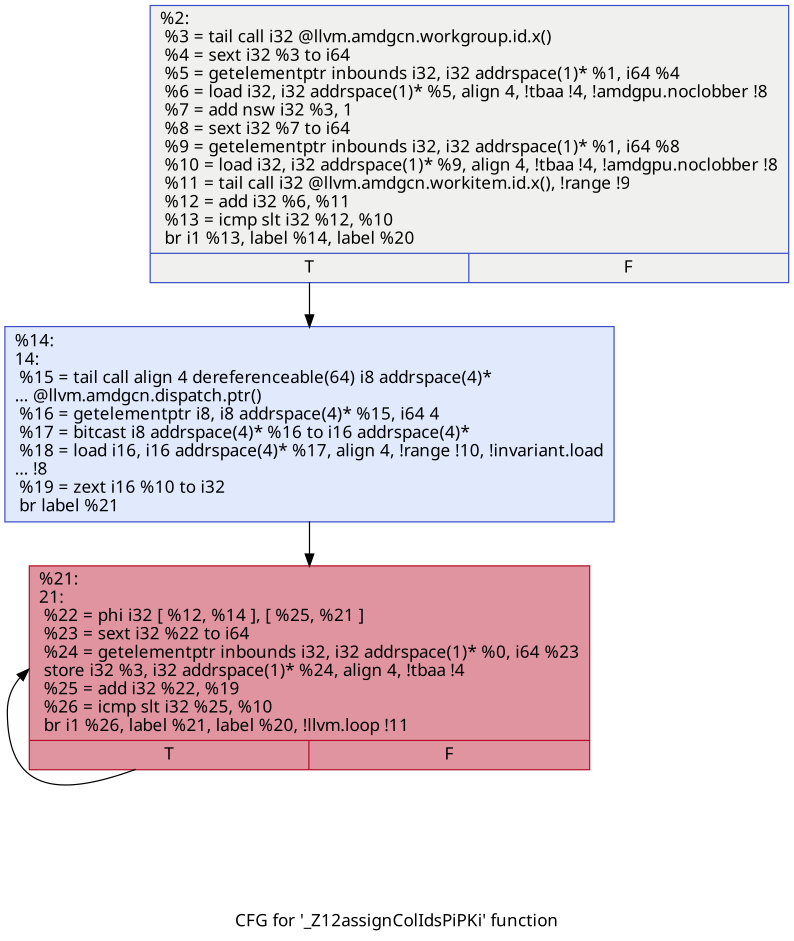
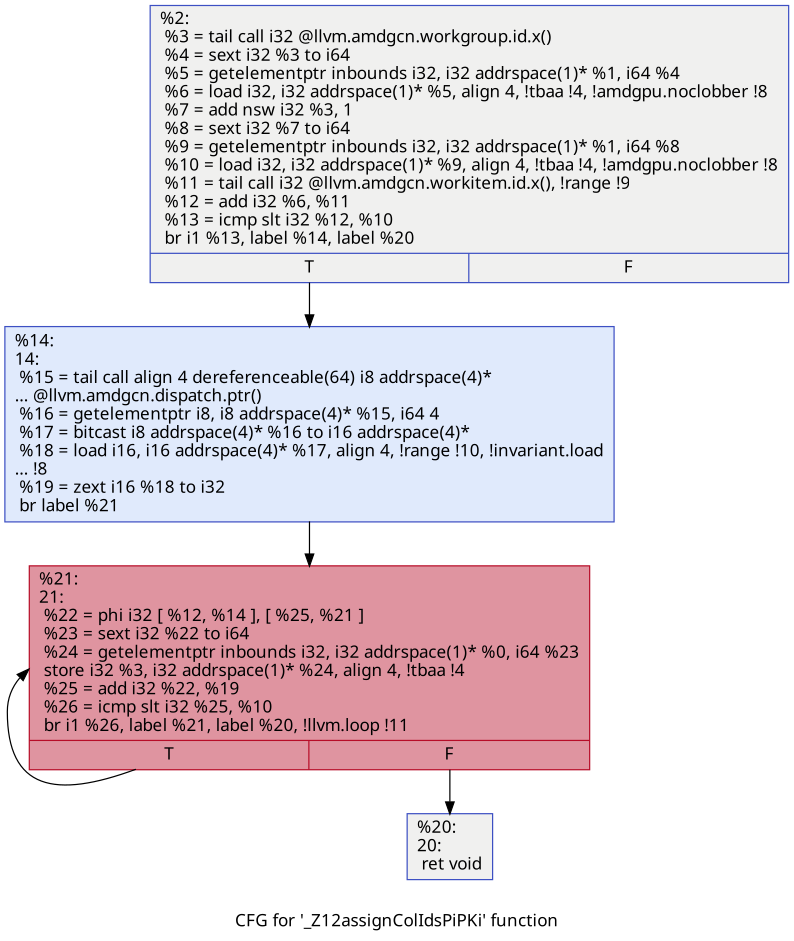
(120, 488) -> (120, 488)
none -> (450, 847)
